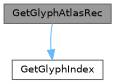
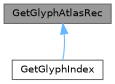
(51, 37) -> (64, 47)
